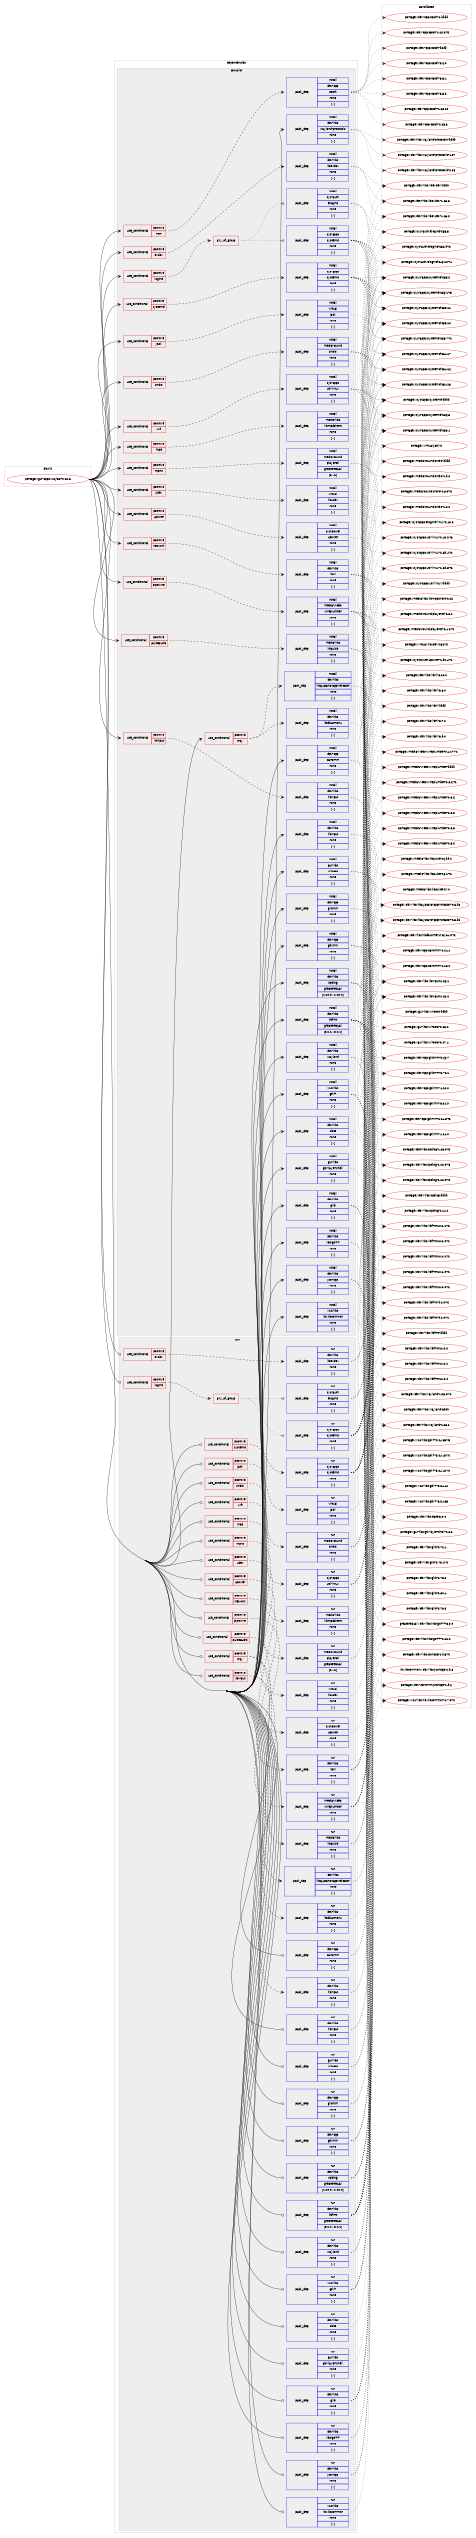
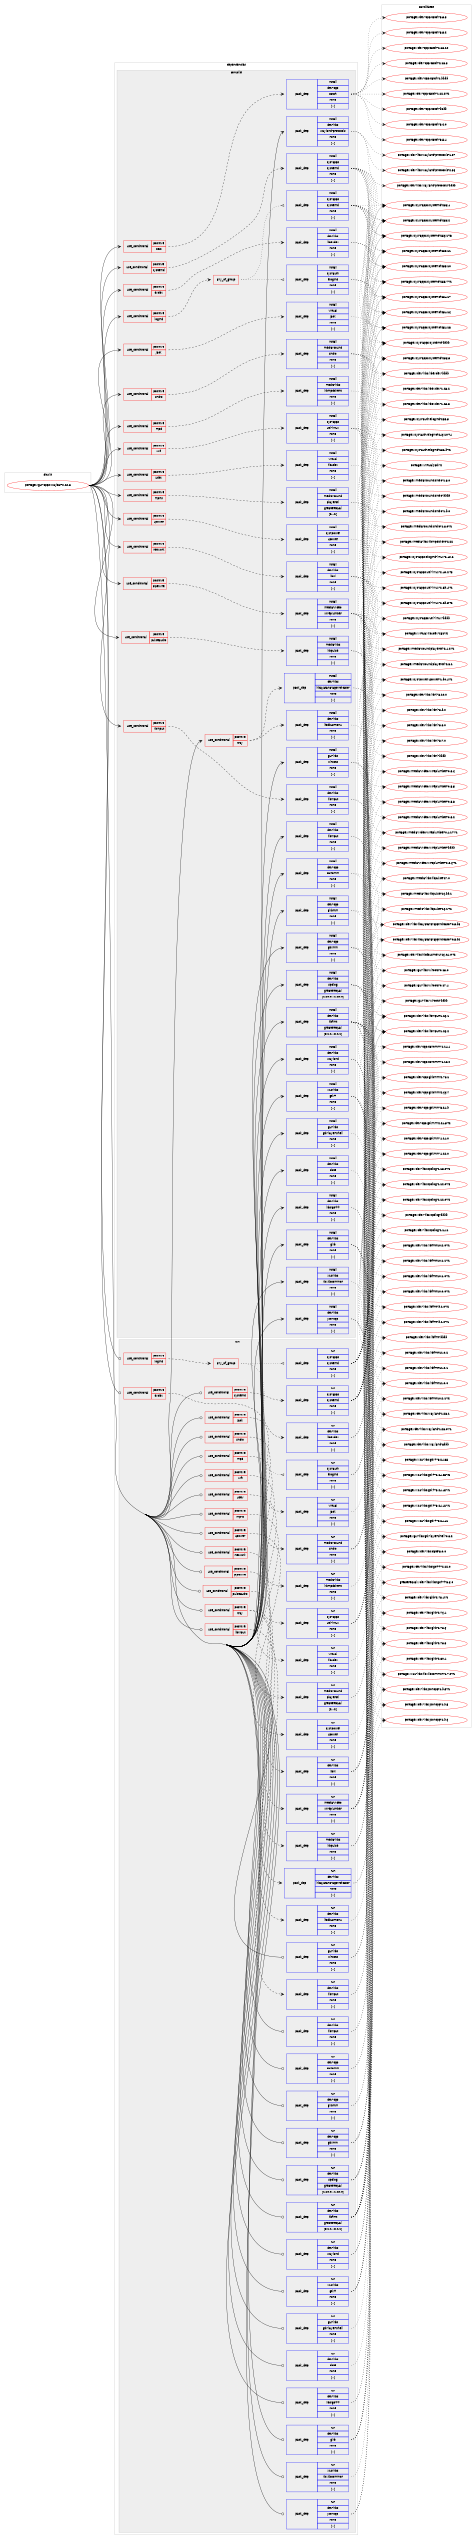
none -> (426, 18)
(426, 1150) -> (426, 1169)
(426, 1670) -> (426, 1705)
(426, 1685) -> (426, 1720)
